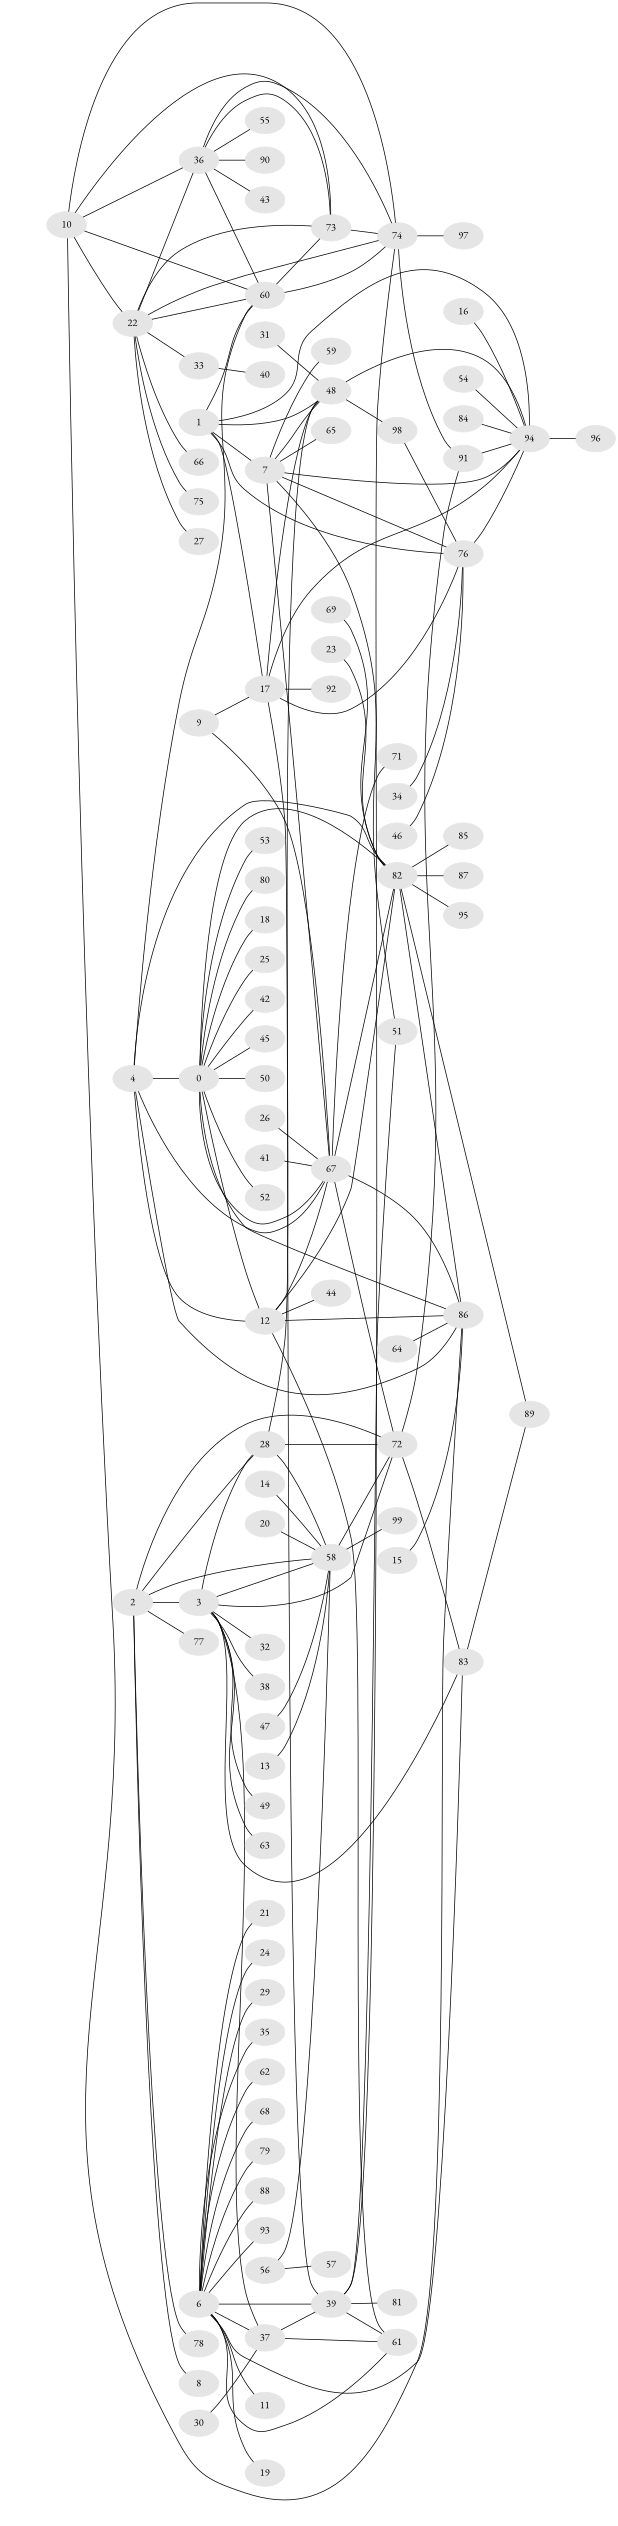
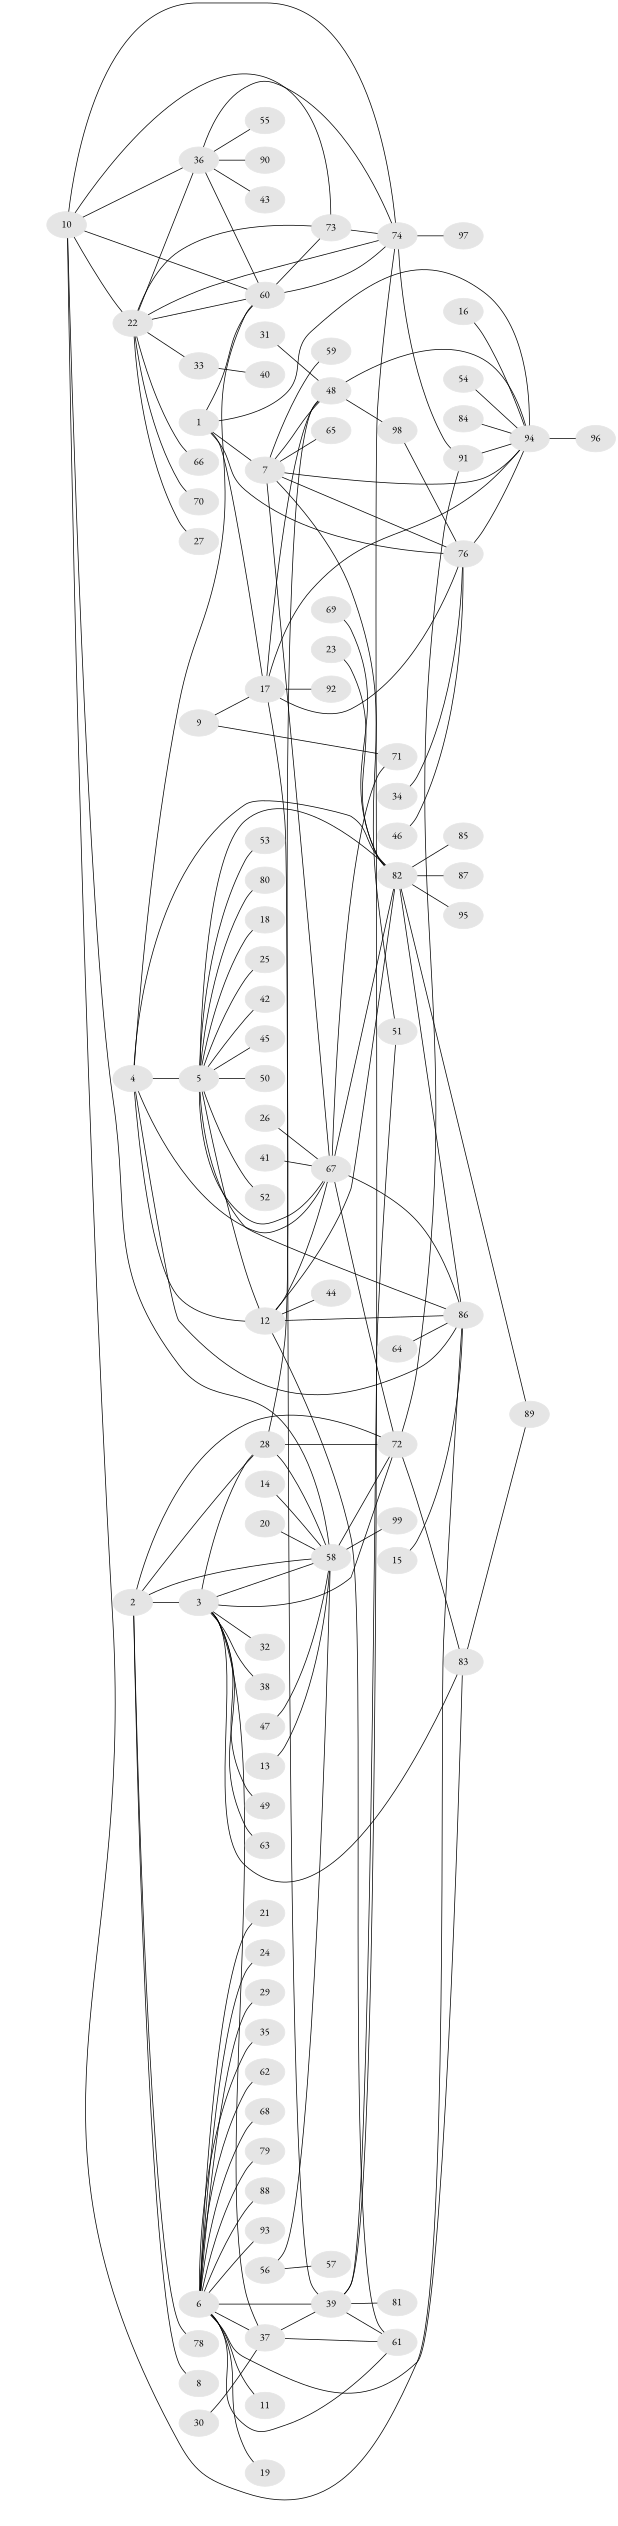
(293, 108) -> none
(271, 422) -> none
(199, 502) -> (199, 502)
(297, 863) -> (298, 740)
none -> (98, 935)
(199, 1079) -> (199, 1079)
(199, 1642) -> none
